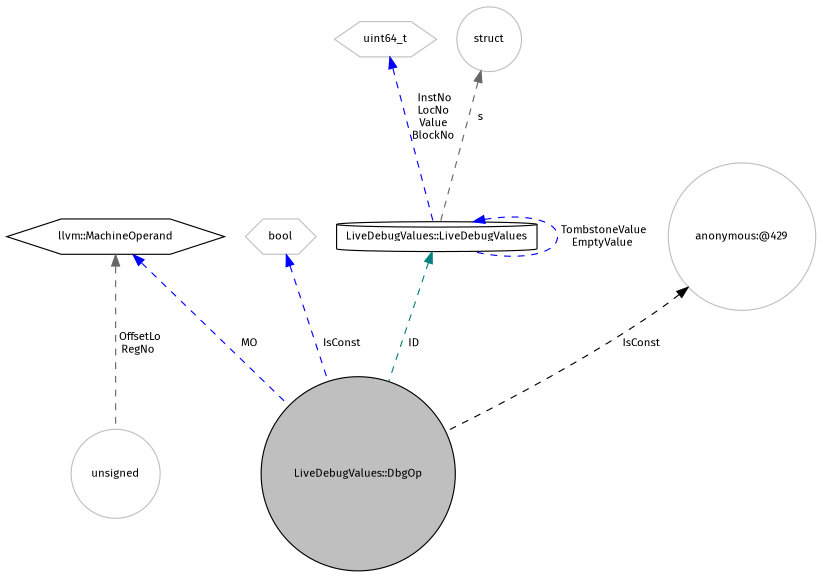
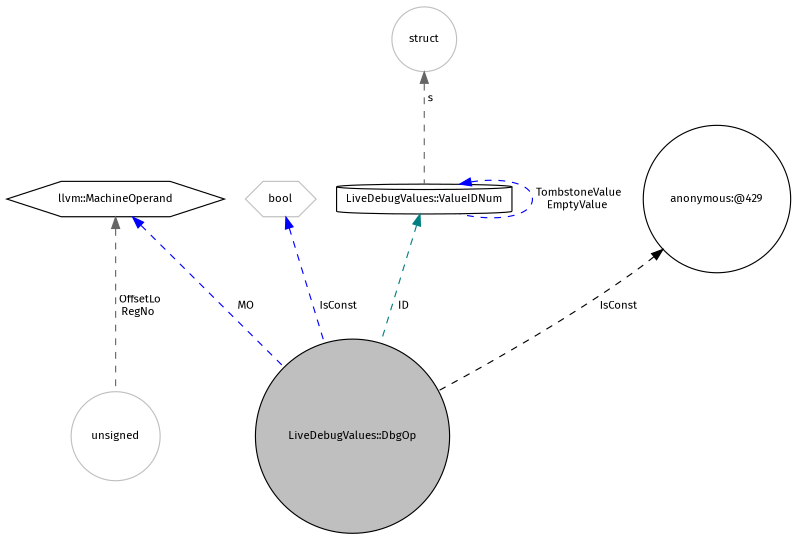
(386, 39) -> none
(437, 237) -> (424, 199)
(742, 237) -> (717, 199)
